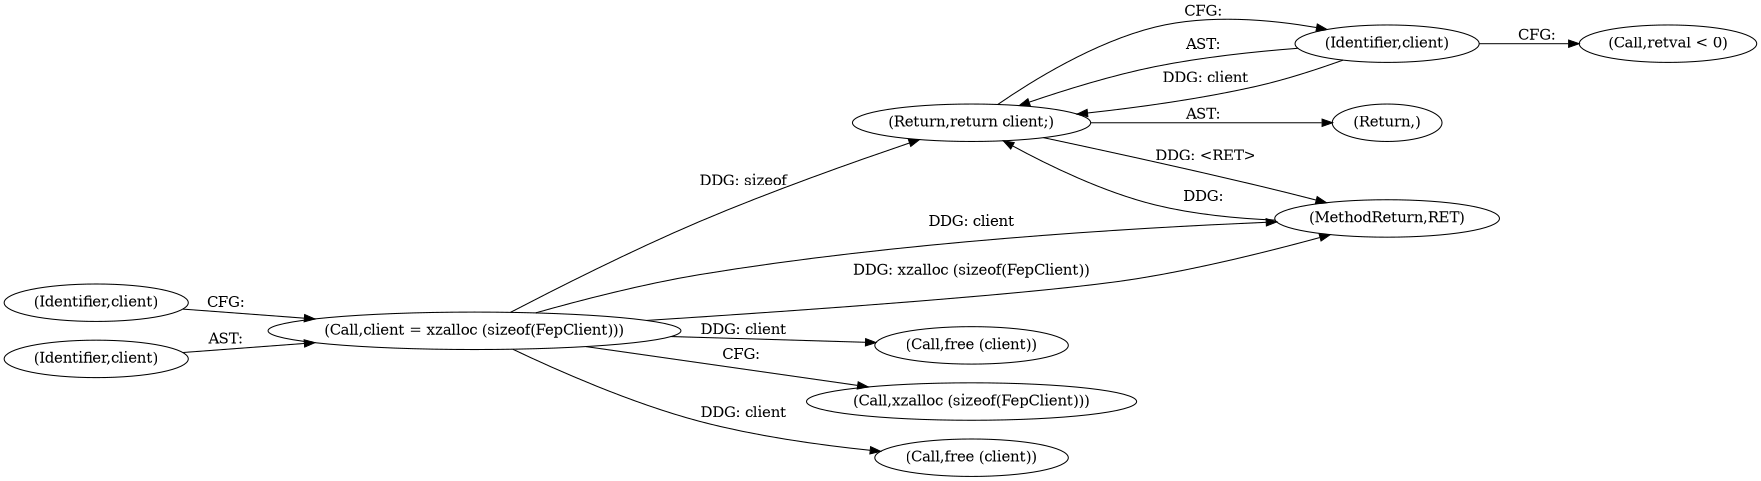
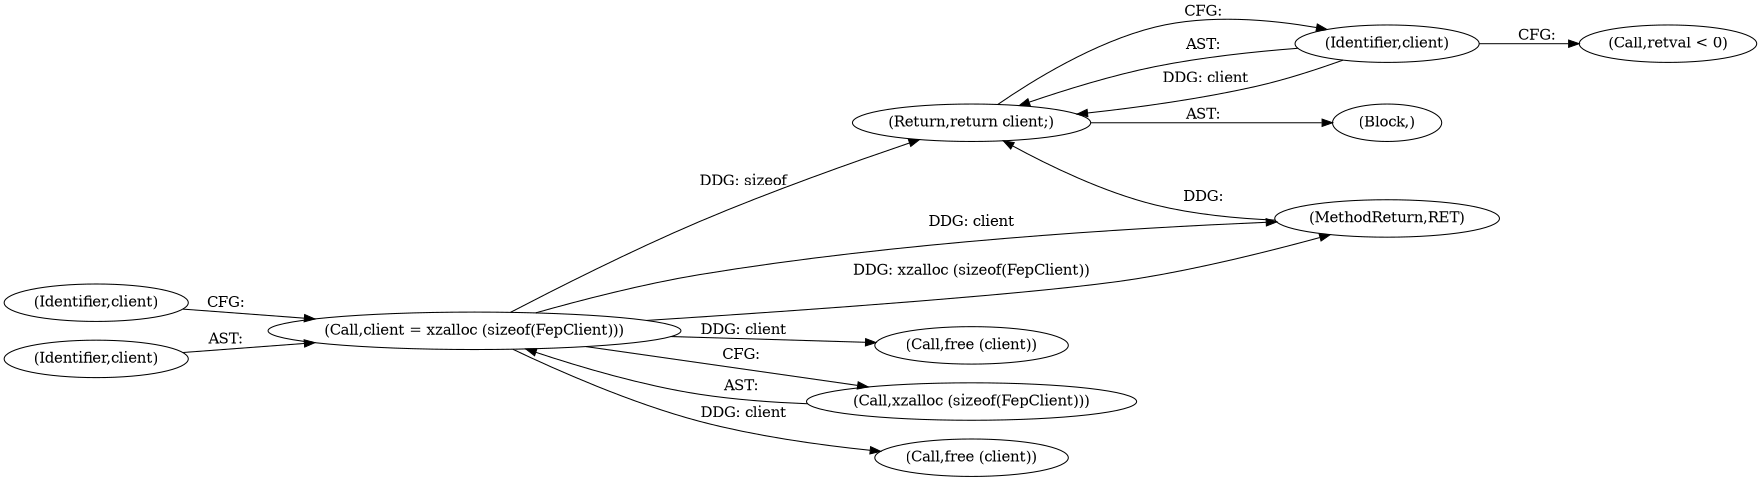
(1387, 123) -> (1387, 123)
(1180, 168) -> none
none -> (670, 389)
